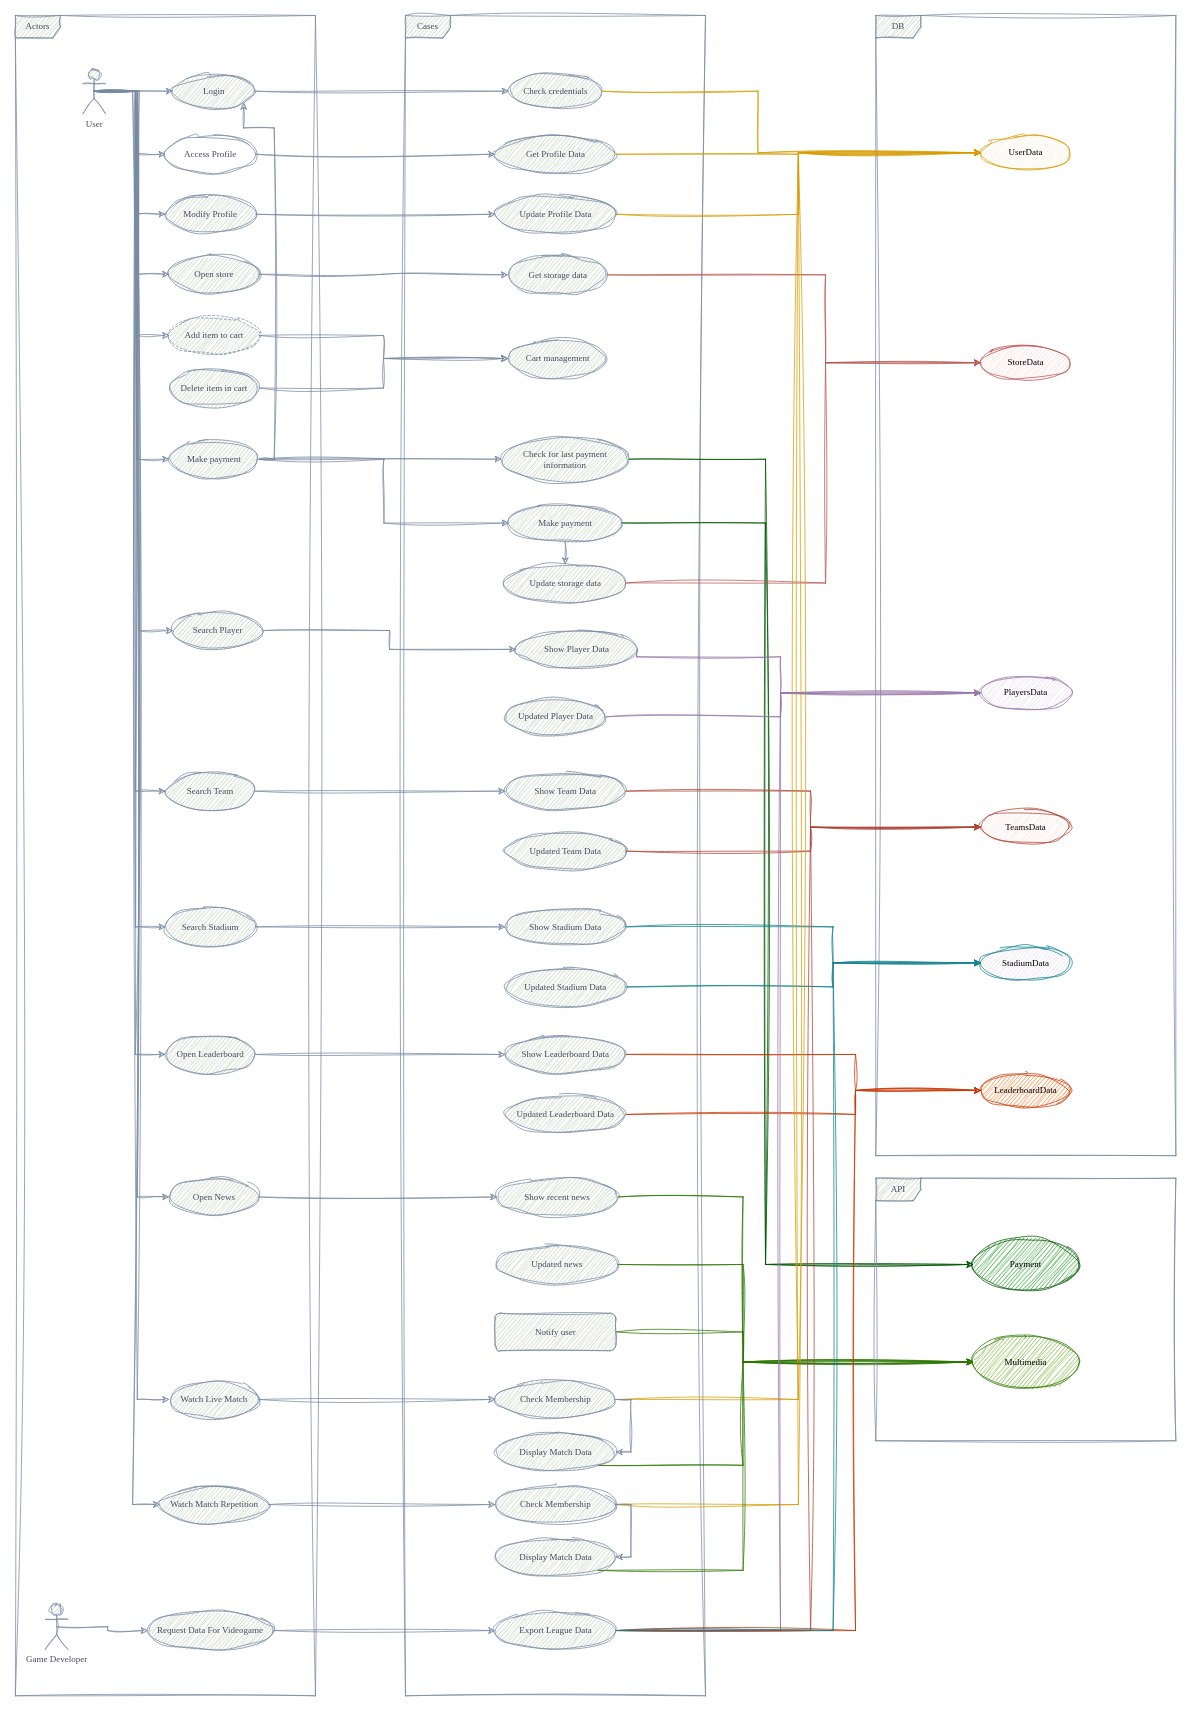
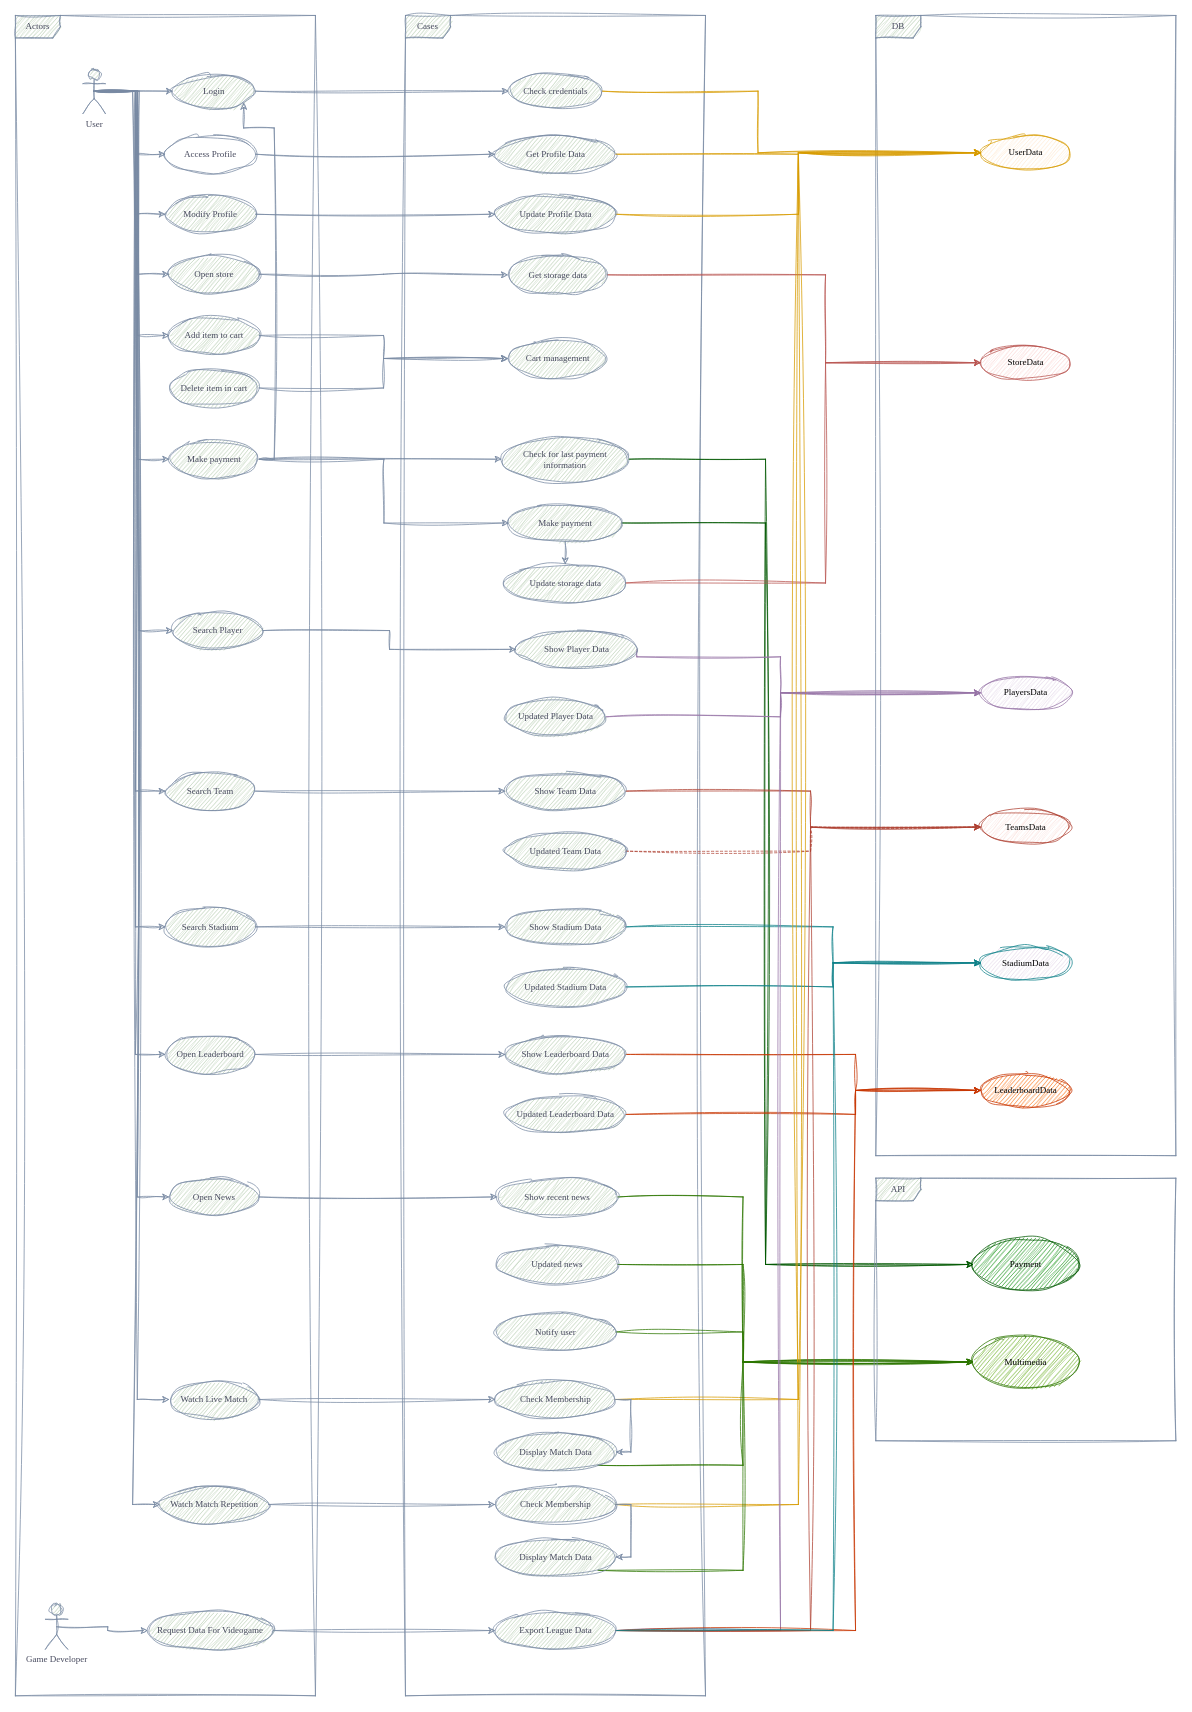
(214, 335) -> (214, 335)
(694, 851) -> (694, 851)
(555, 1332) -> (555, 1332)
